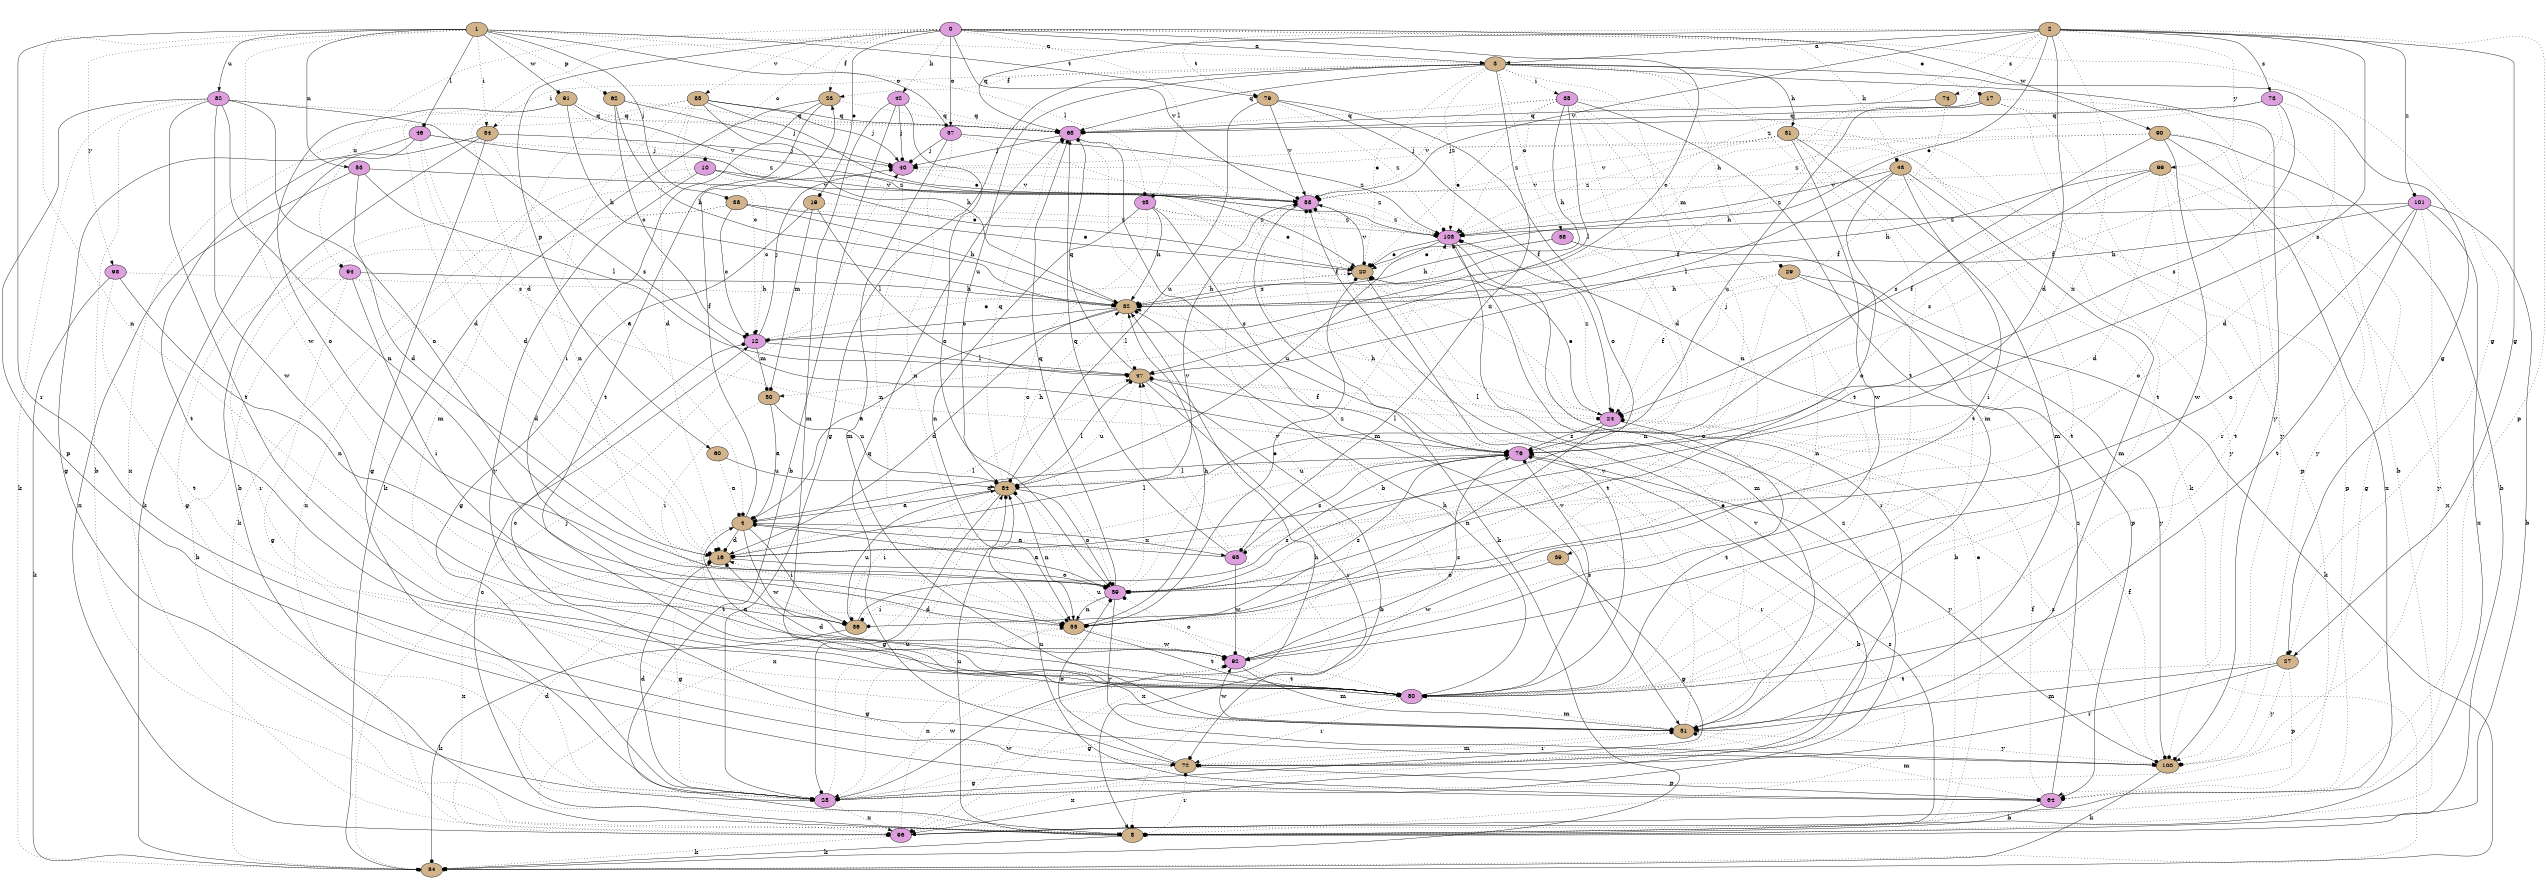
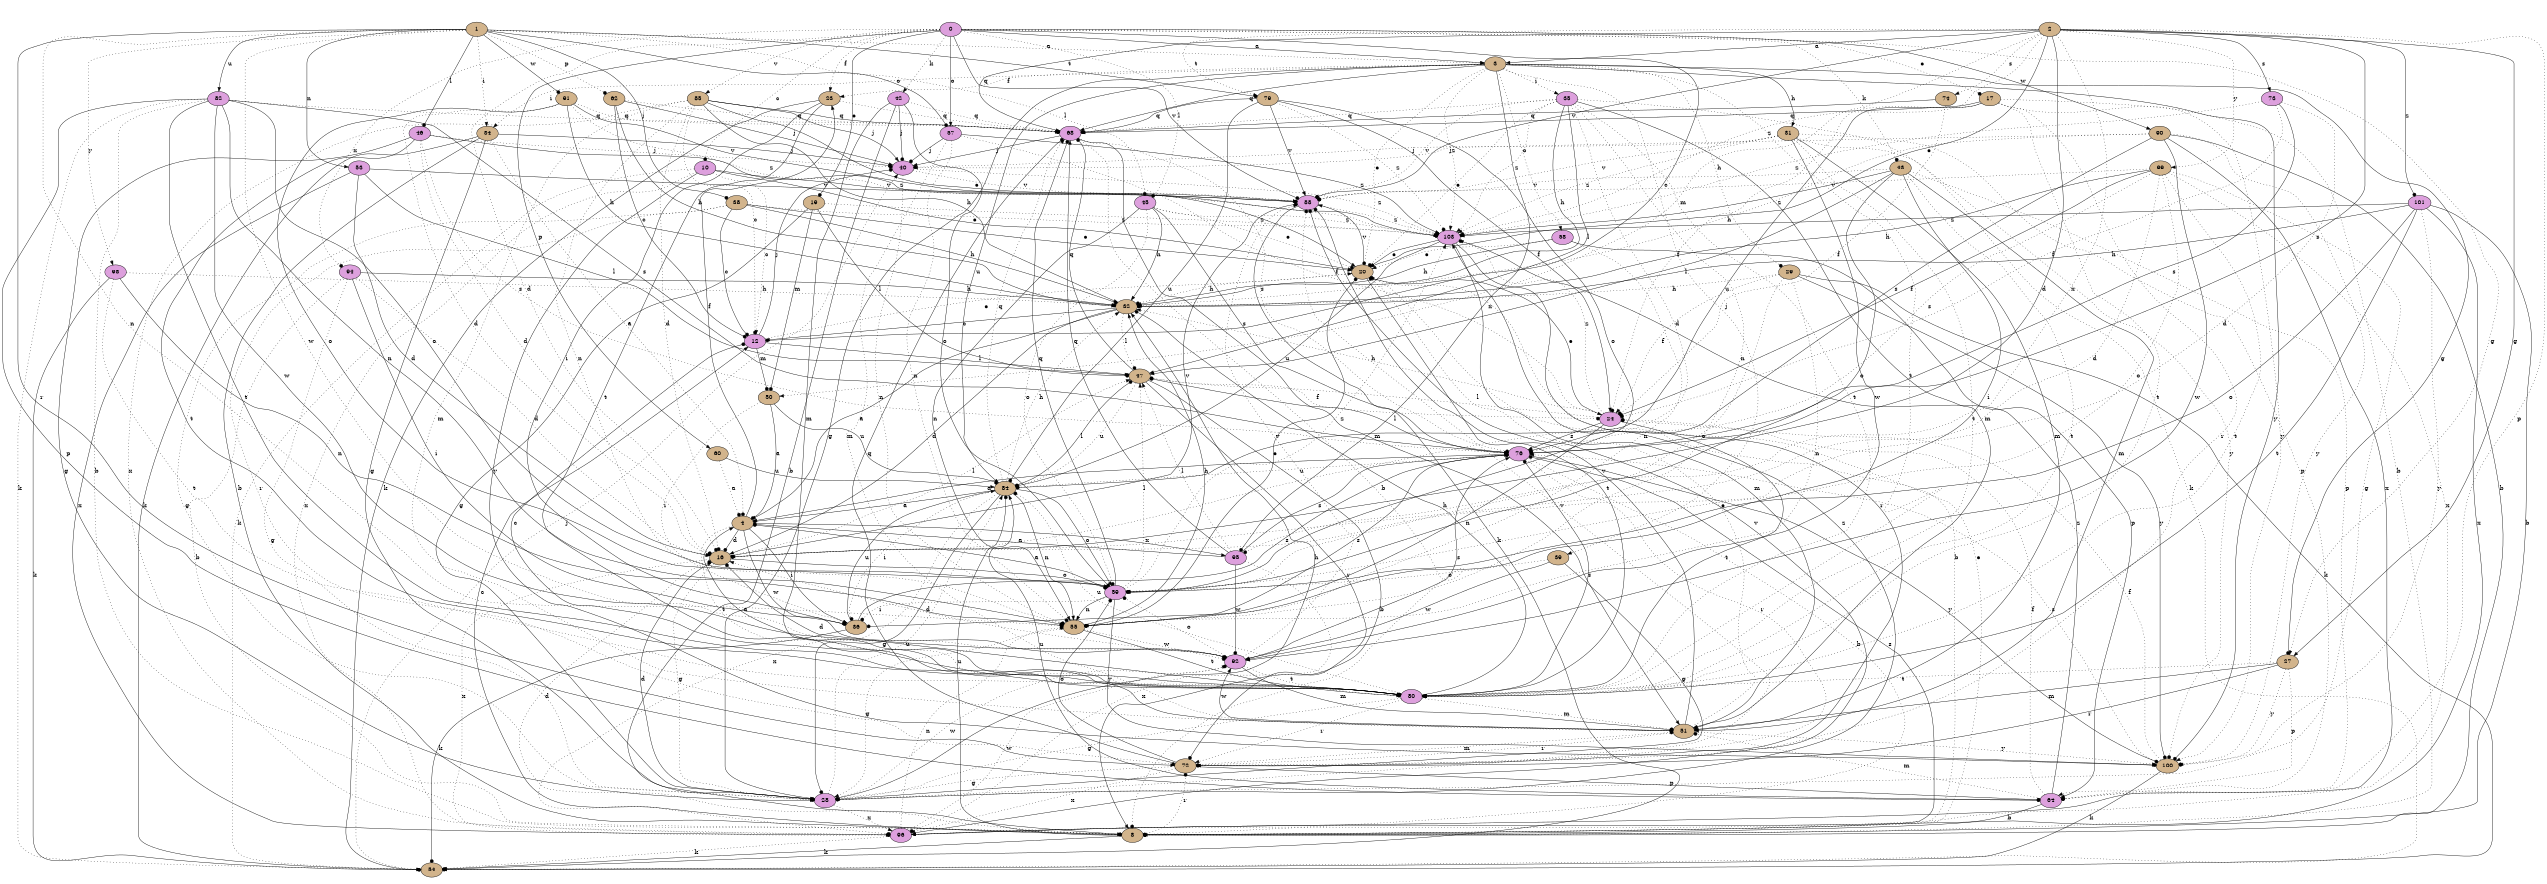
(1673, 122) -> (1152, 115)
(1561, 449) -> (1561, 449)
(1195, 711) -> (1195, 711)
